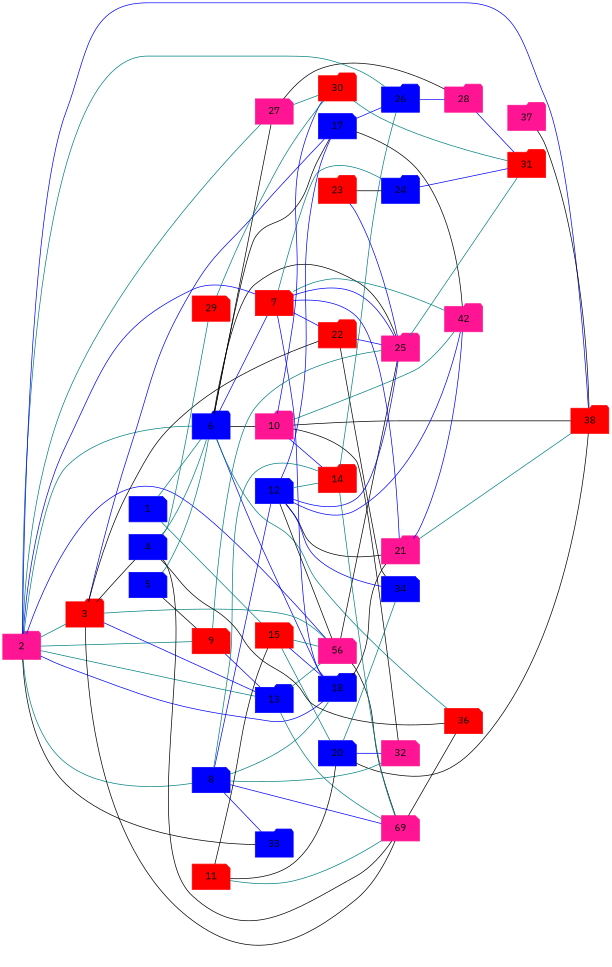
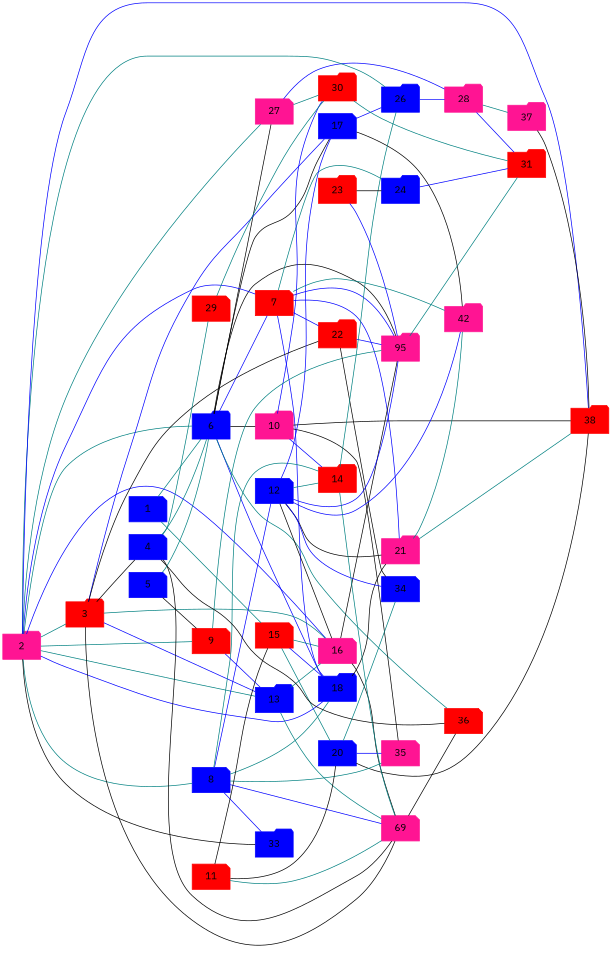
(360, 64) -> (360, 64)
none -> (495, 109)
(400, 349) -> (400, 349)
(376, 387) -> none
(448, 438) -> (448, 438)
(337, 651) -> (337, 651)
(400, 753) -> (400, 753)
